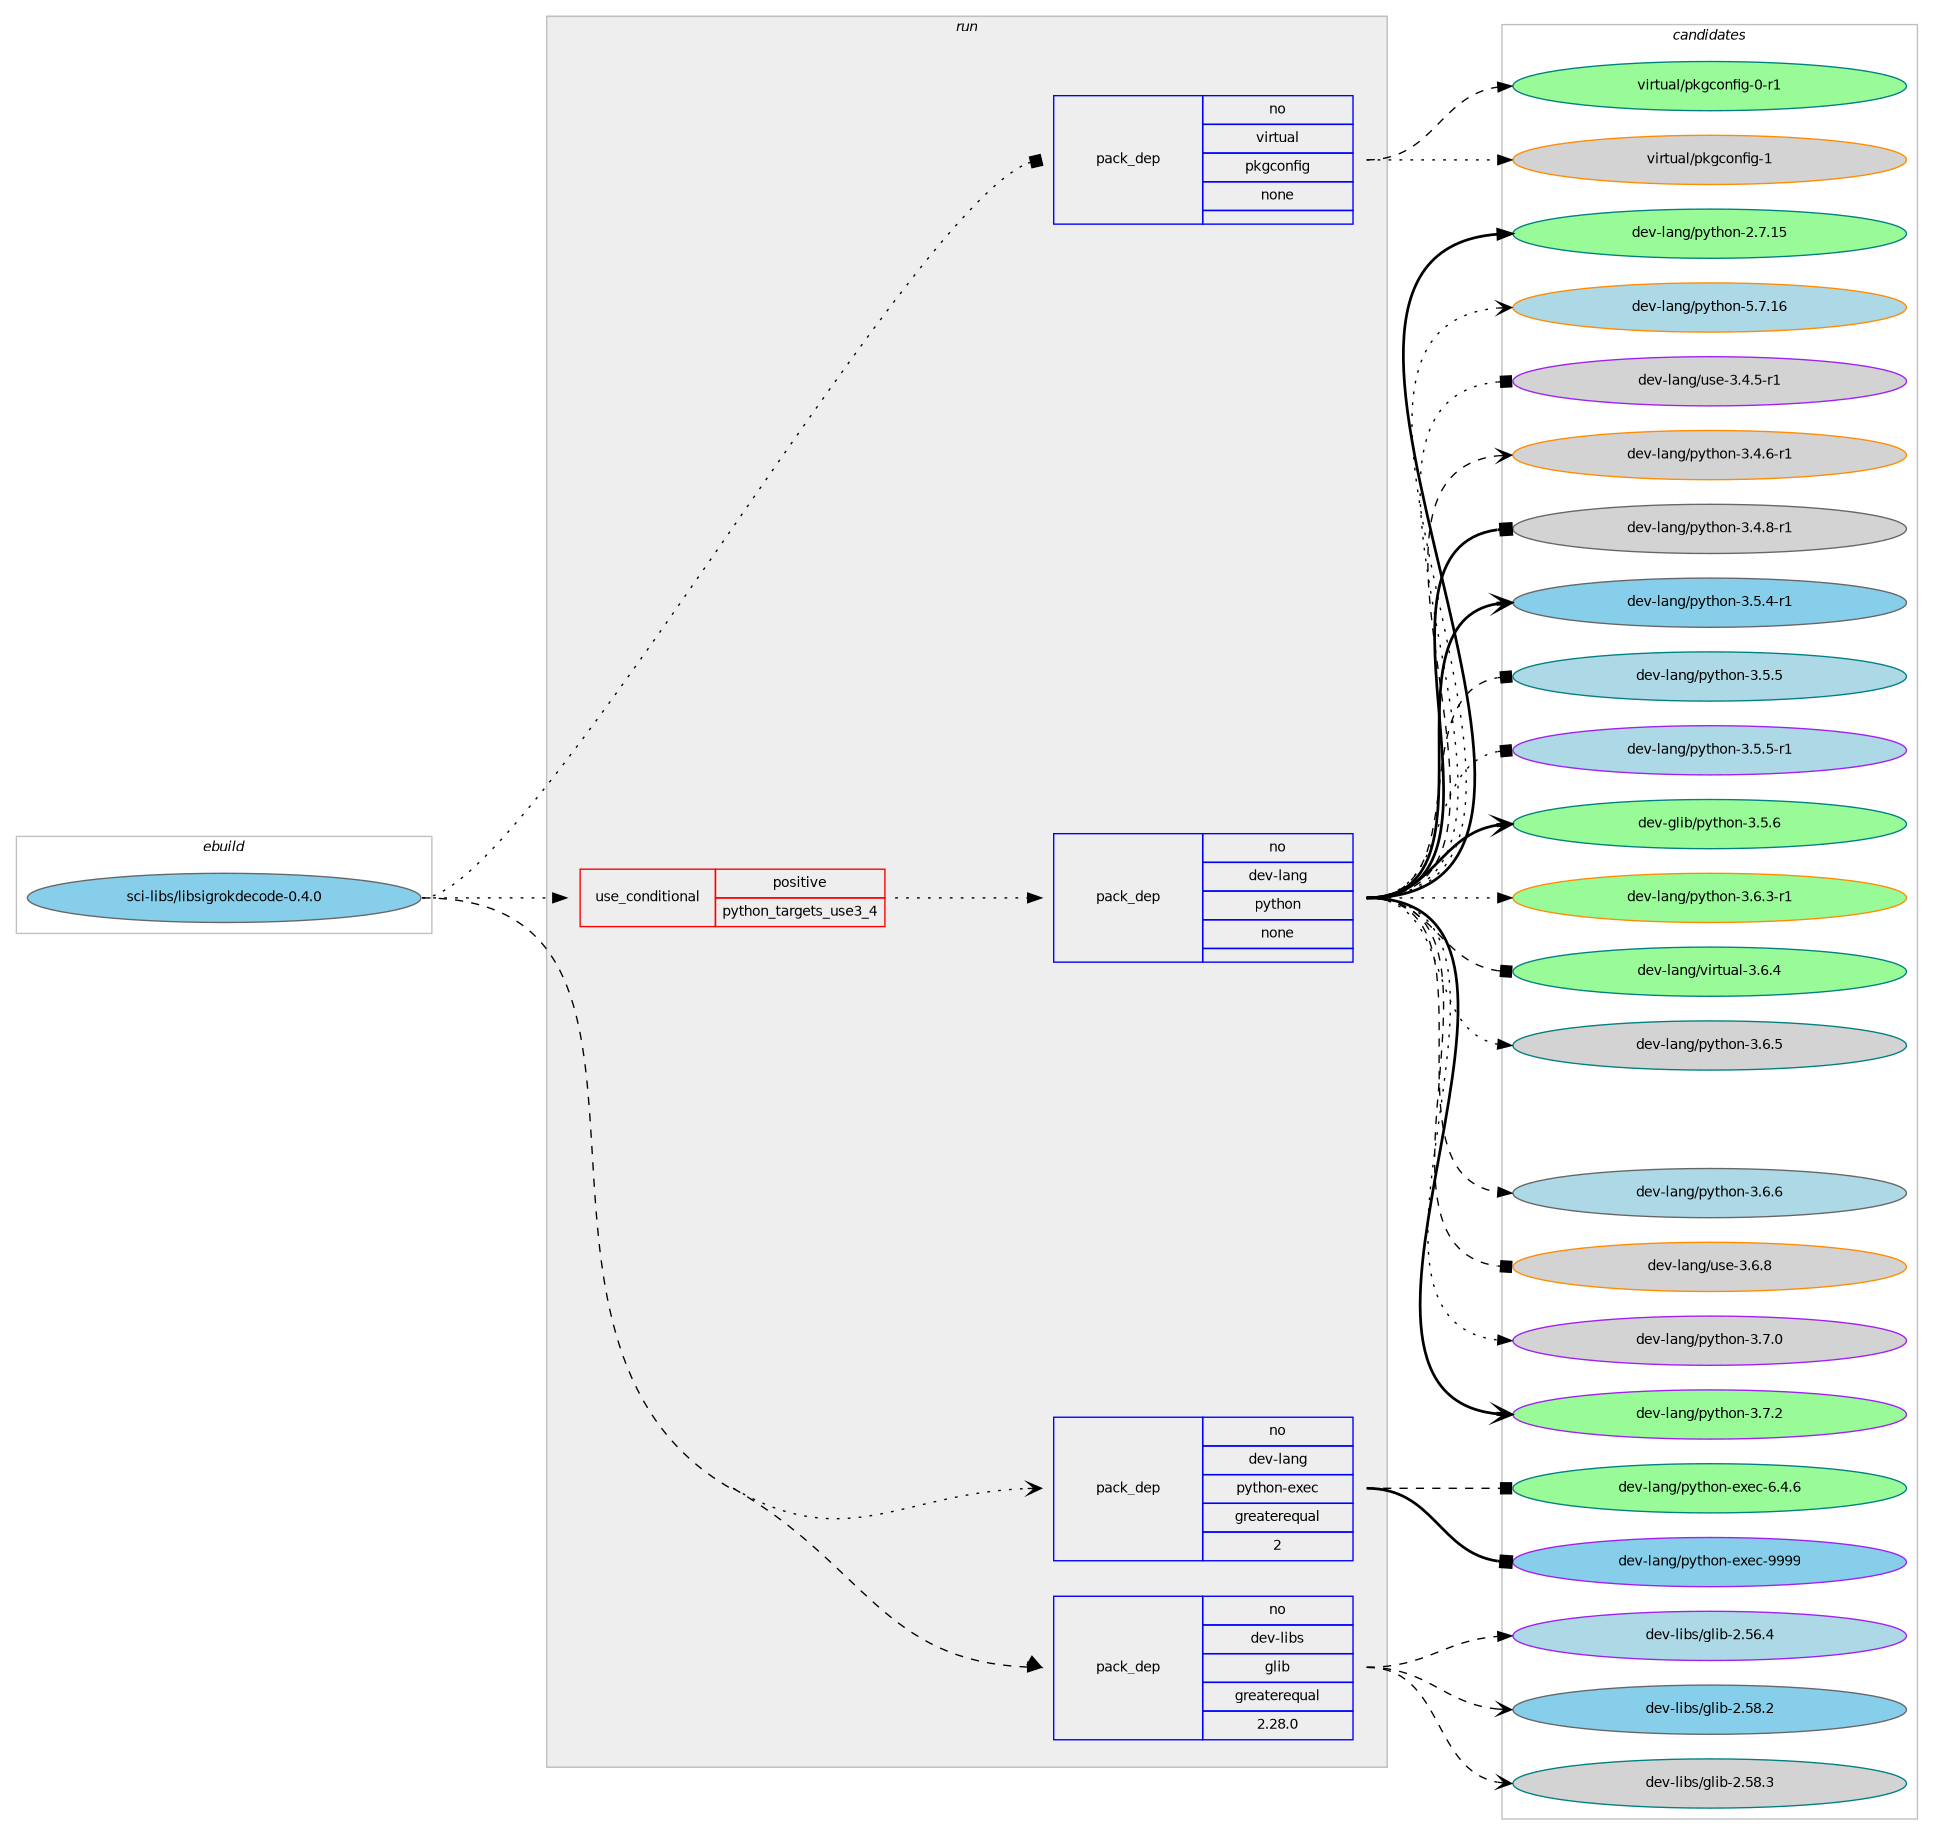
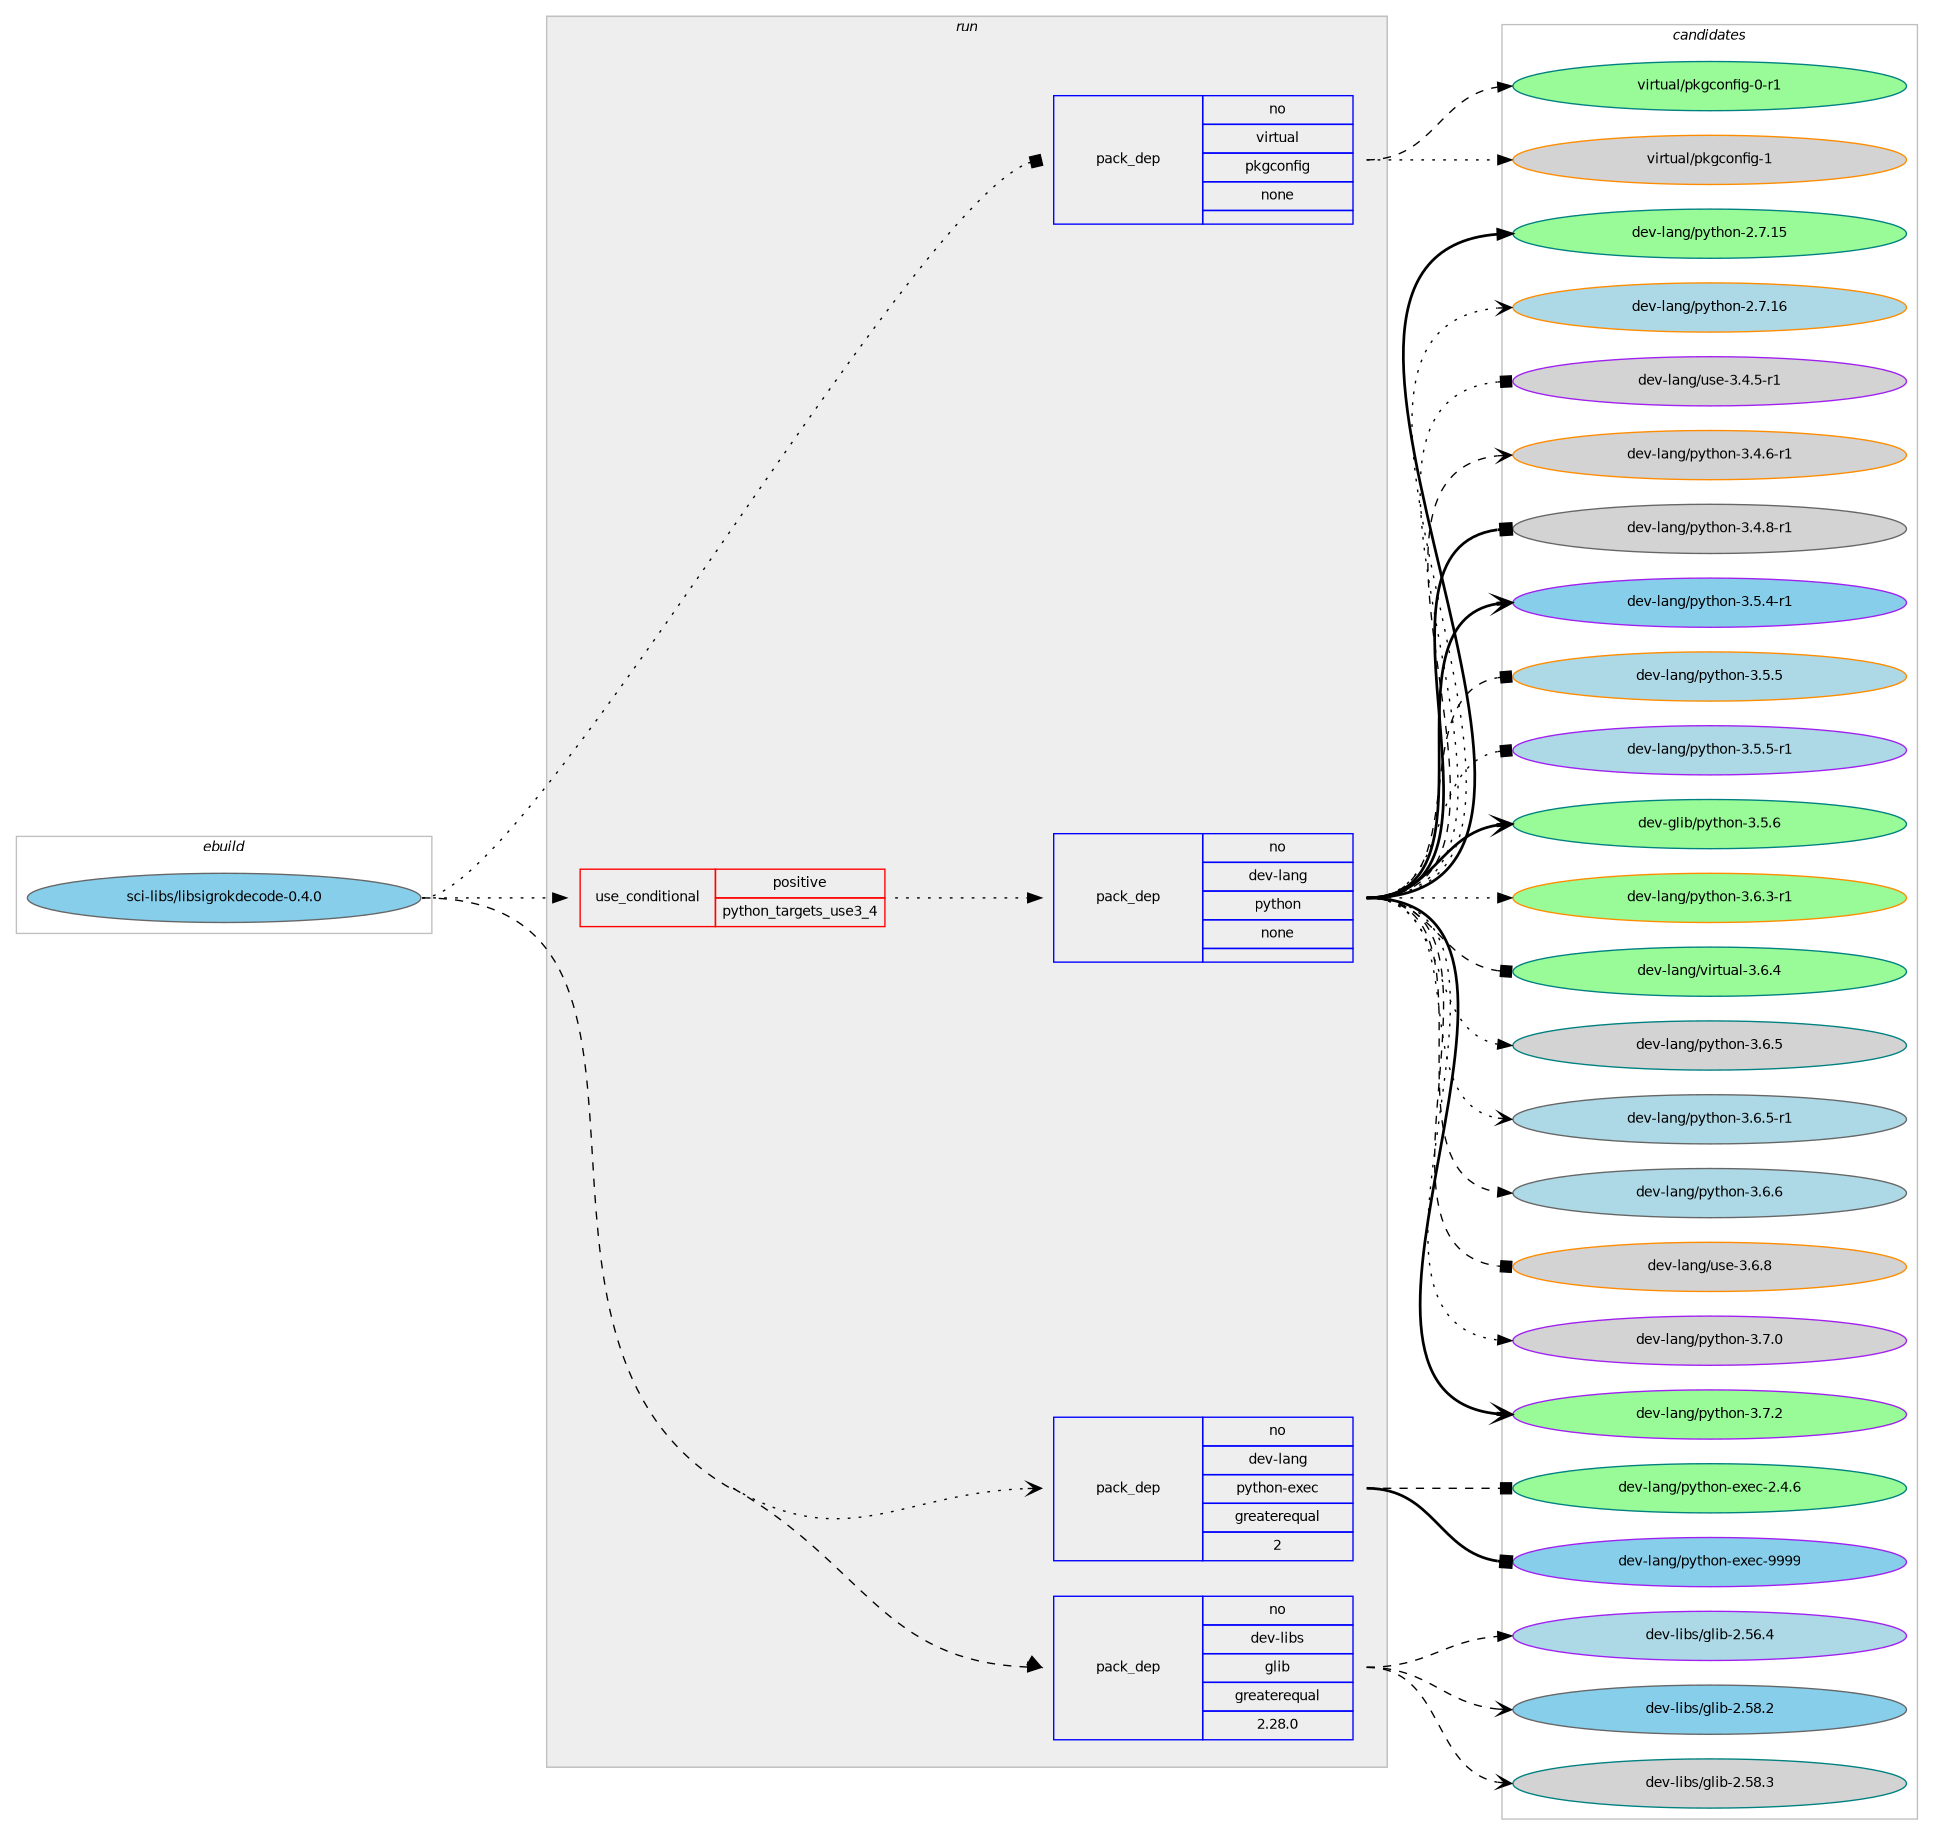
(1710, 308) -> (1710, 308)
(1710, 603) -> (1710, 603)
(1710, 676) -> (1710, 676)
none -> (1710, 1119)
(1710, 1488) -> (1710, 1488)
